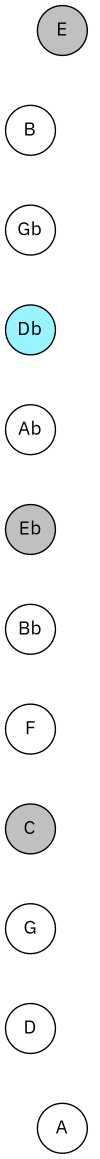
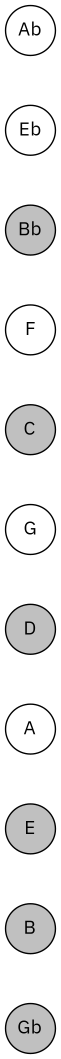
(30, 130) -> (30, 929)
(30, 230) -> (30, 1028)
(30, 330) -> none
(30, 529) -> (30, 130)
(30, 629) -> (30, 230)
(30, 1028) -> (30, 629)
